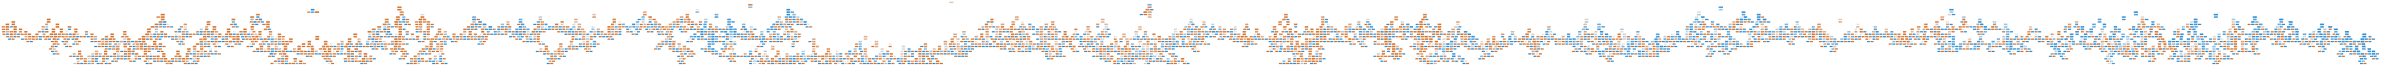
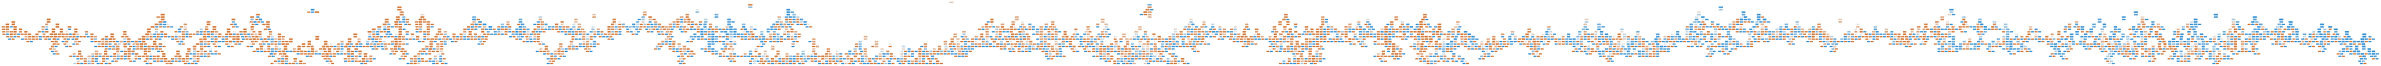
(1454, 56) -> (1454, 56)
